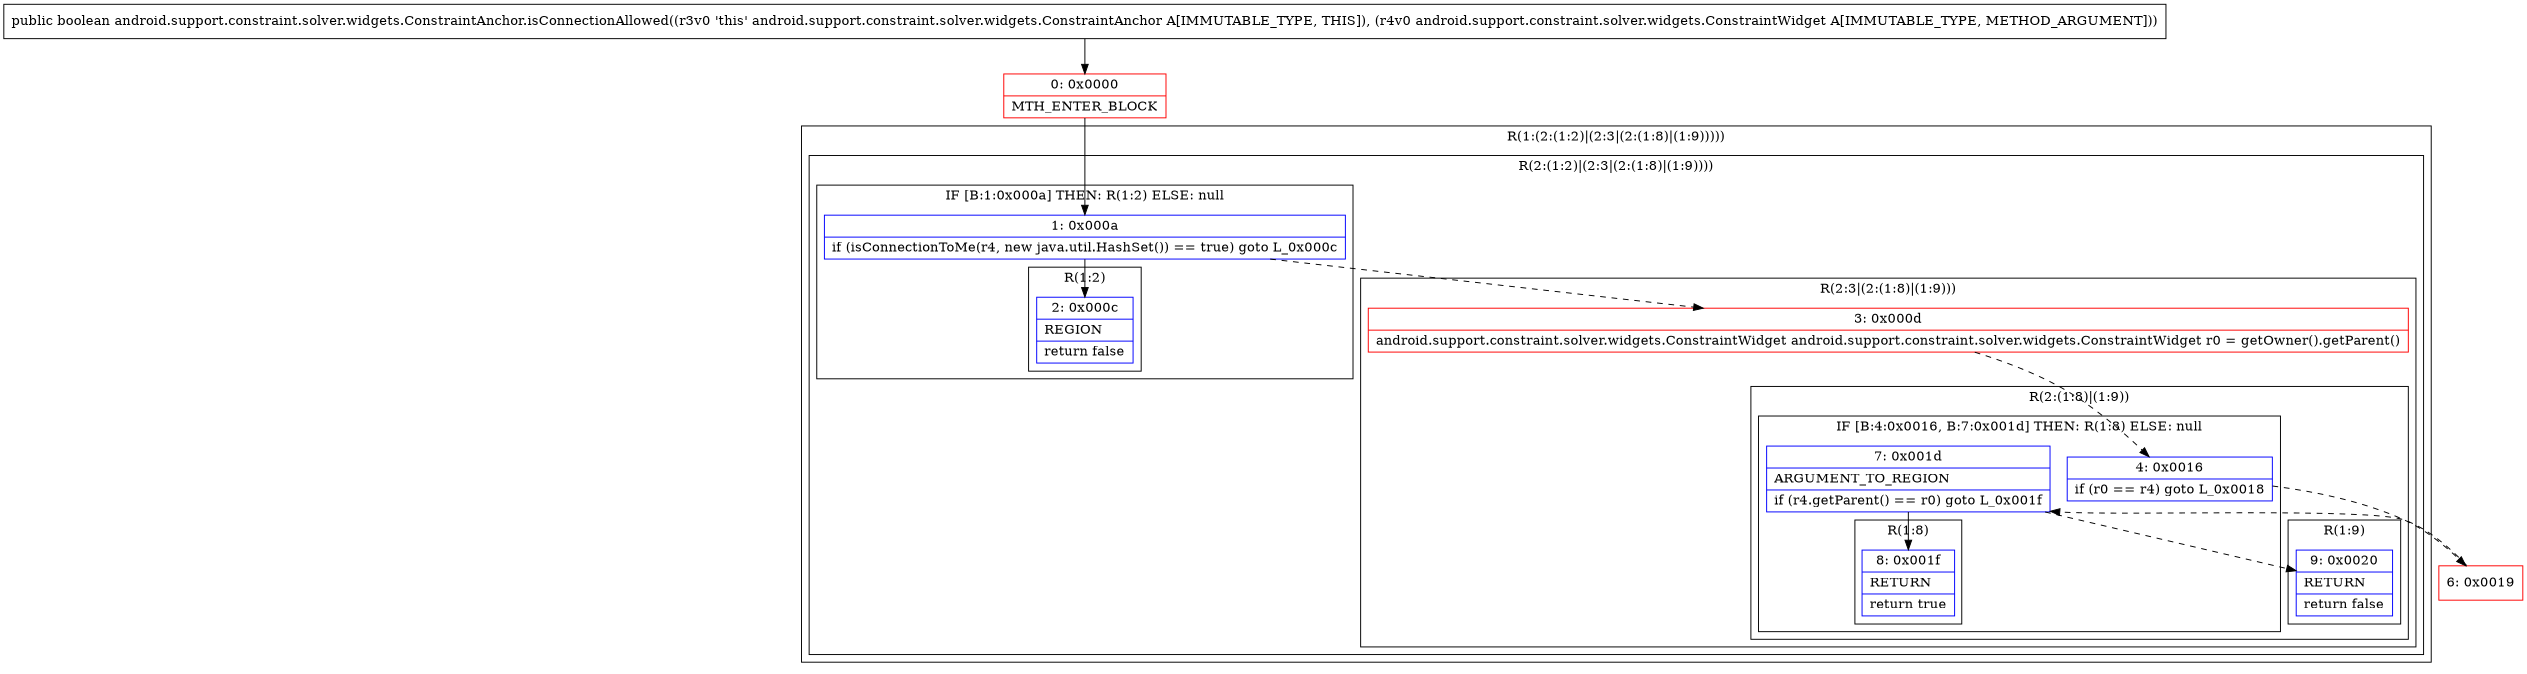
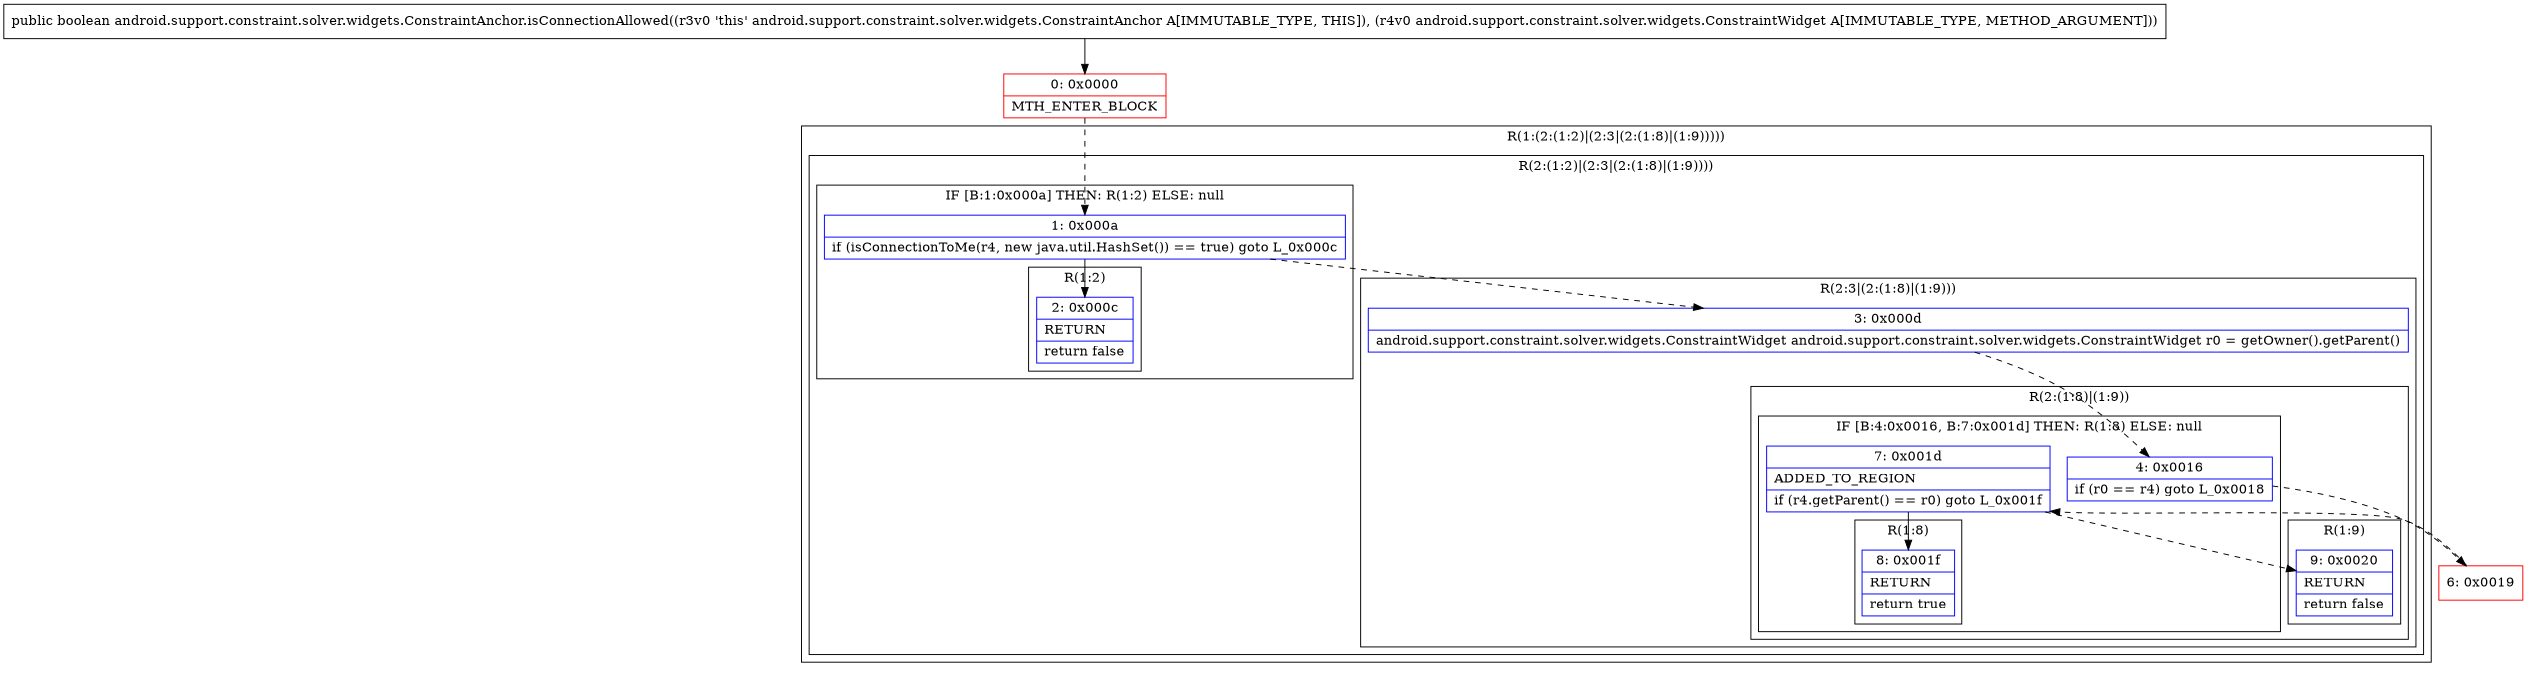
(1085, 162) -> (1085, 162)
(1073, 330) -> (1075, 330)
(1888, 330) -> (1888, 330)
(1862, 479) -> (1845, 479)
